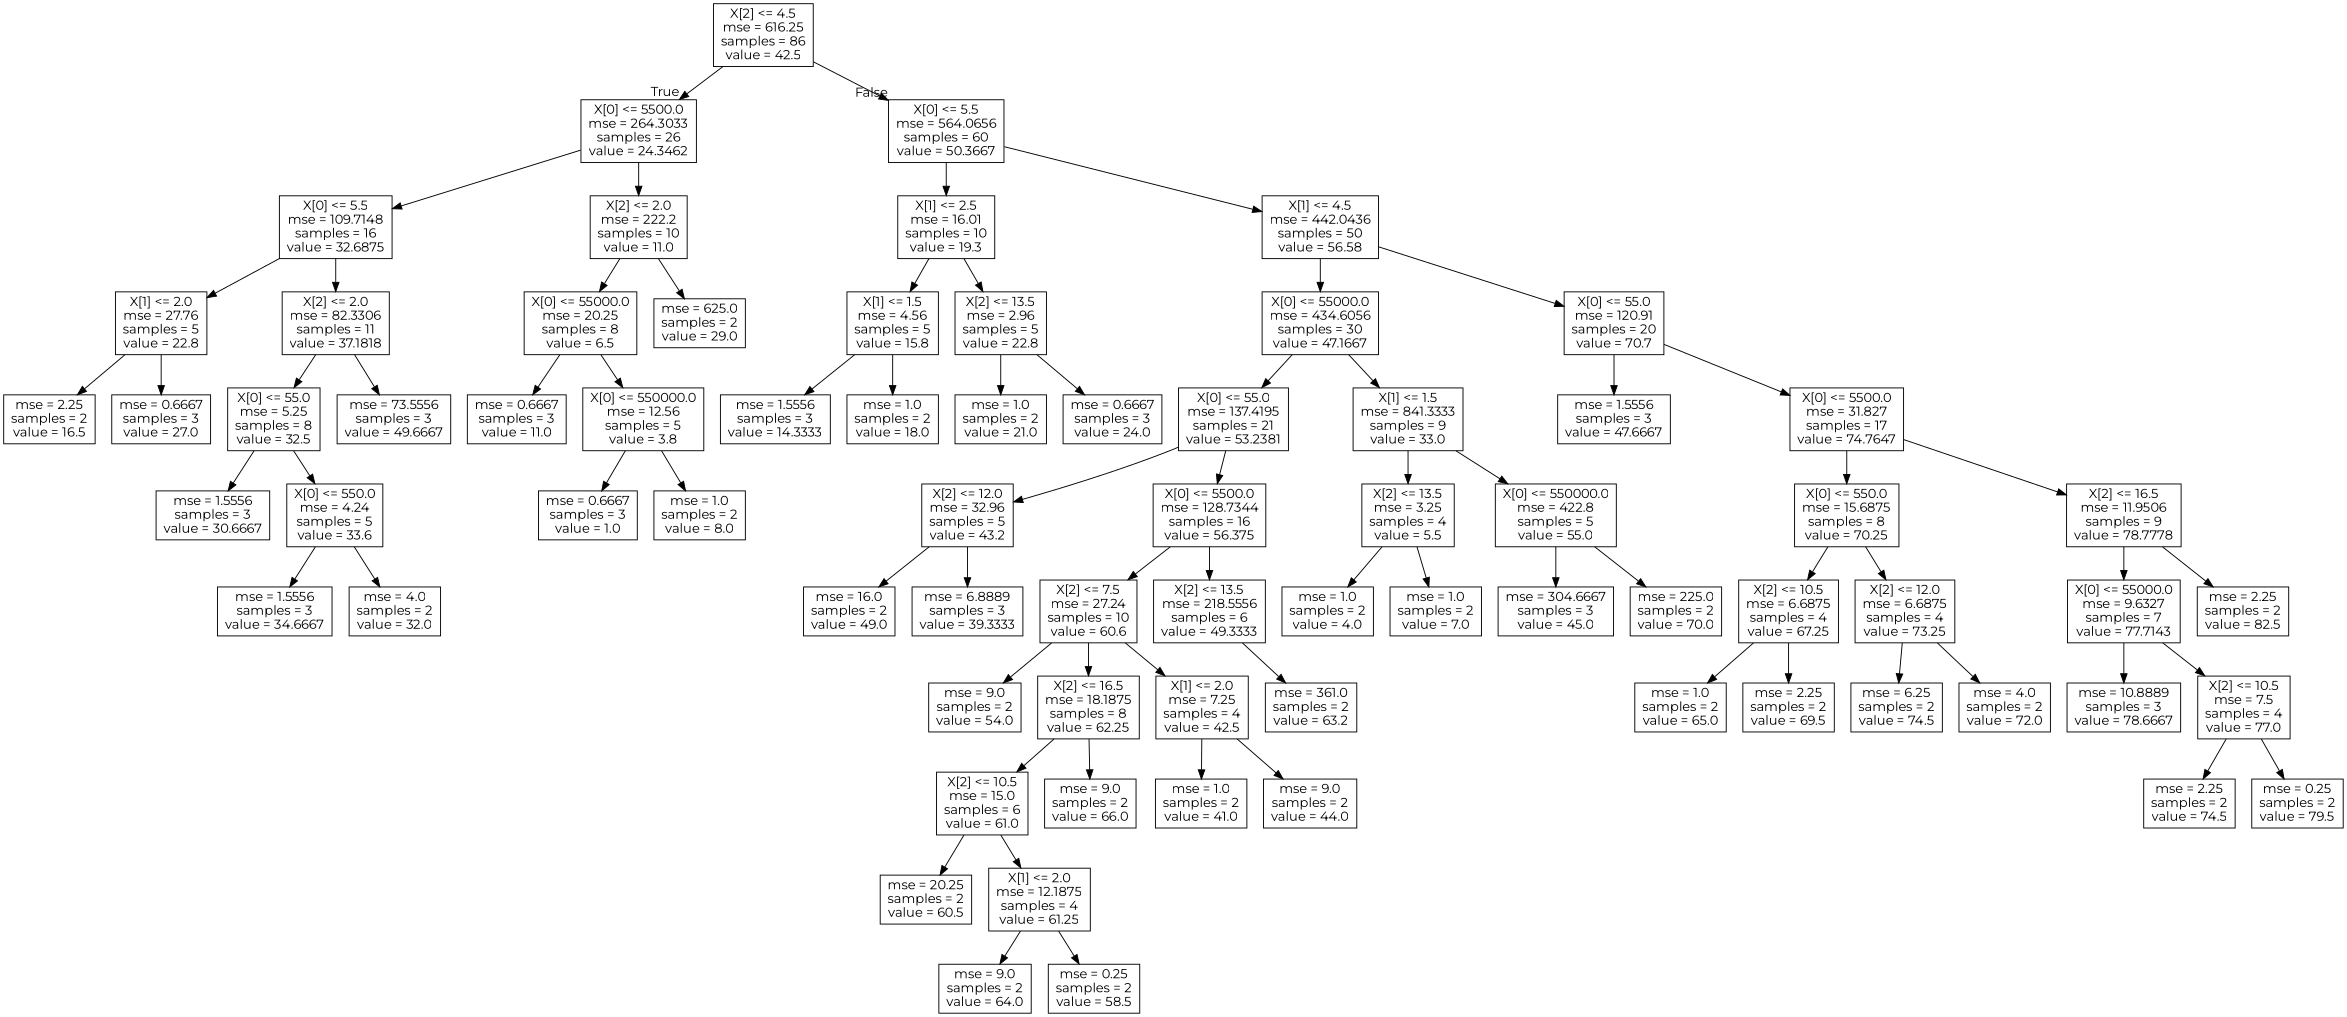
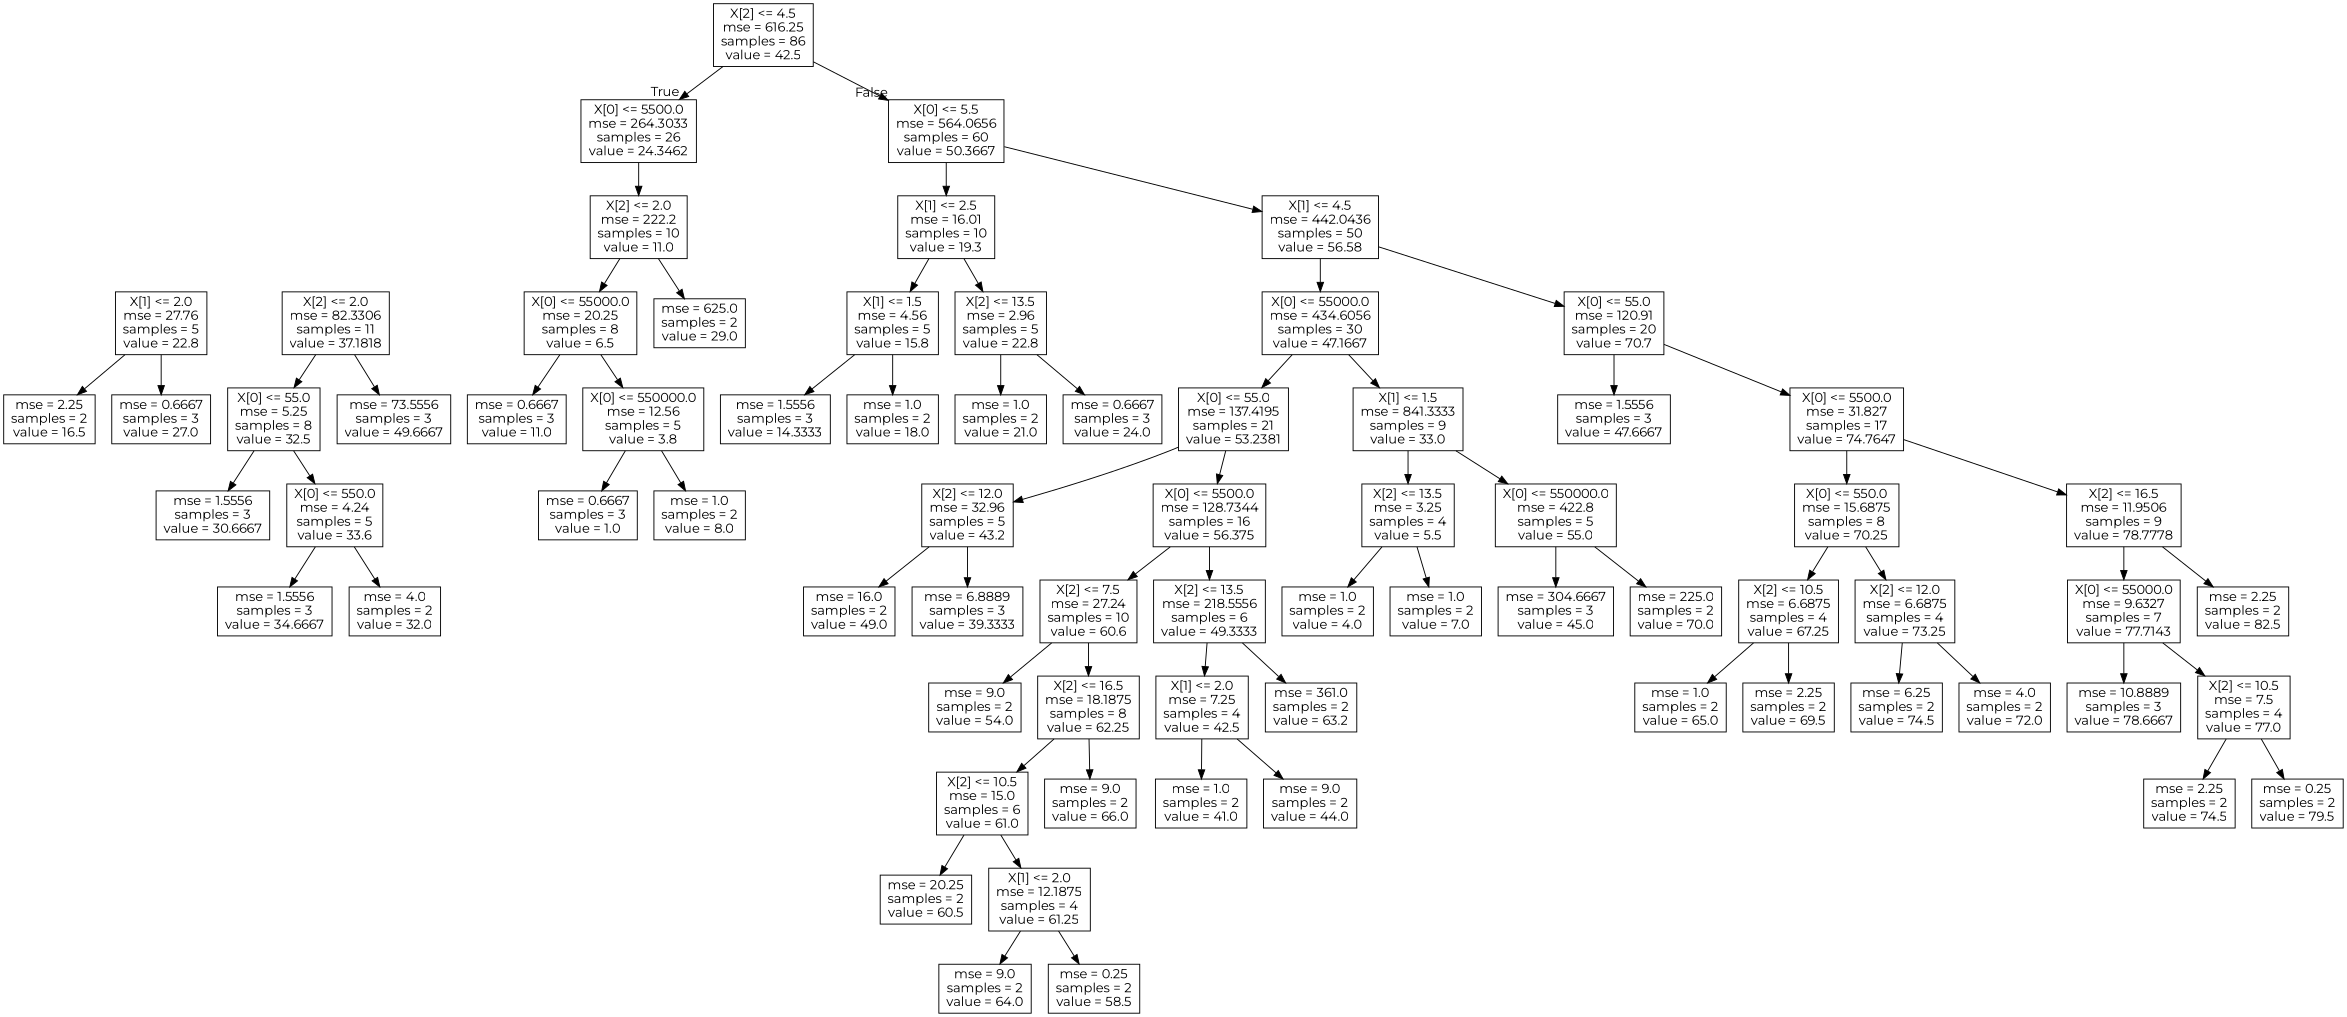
(336, 227) -> none
(1142, 656) -> (1206, 655)
